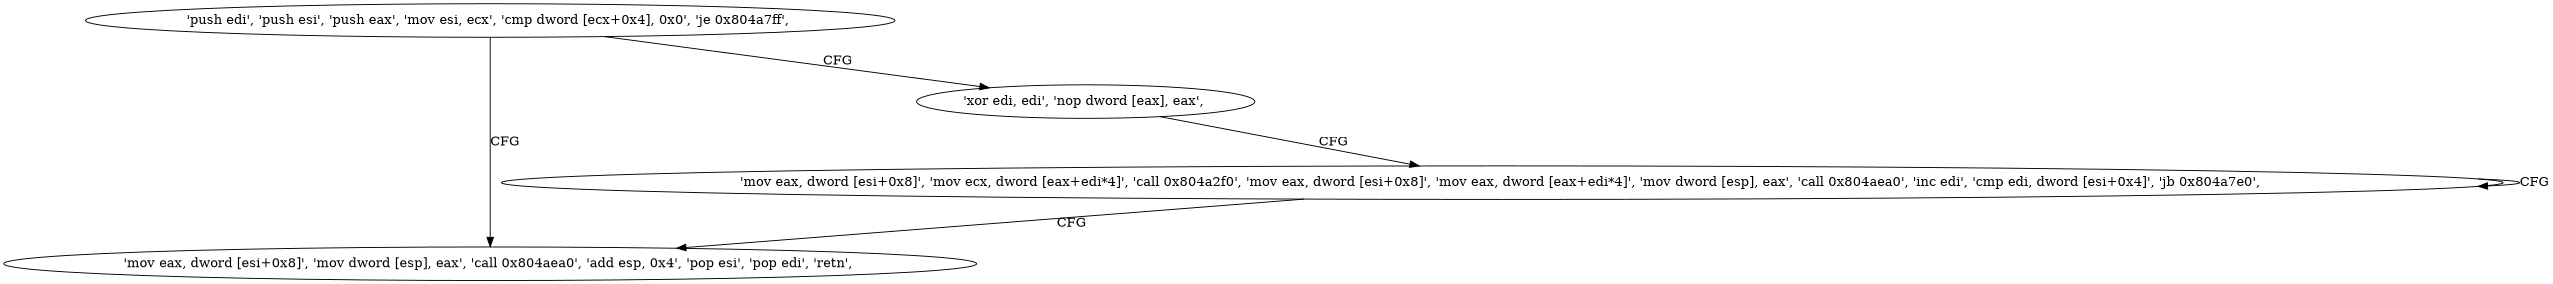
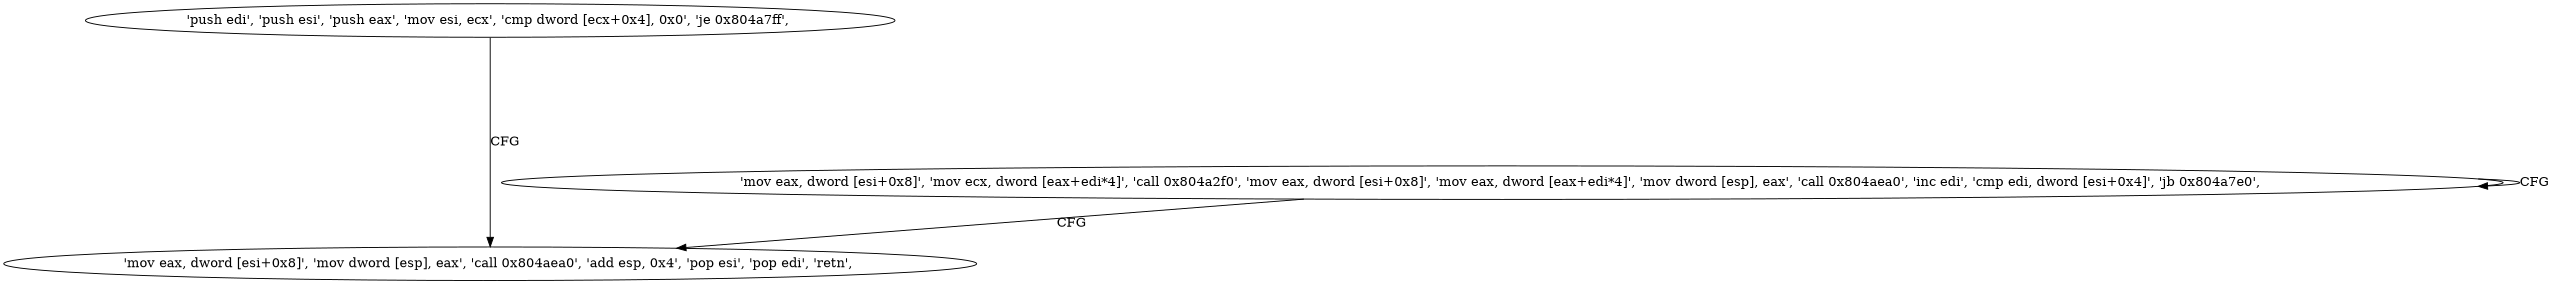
(1086, 102) -> none
